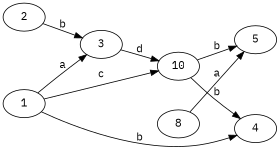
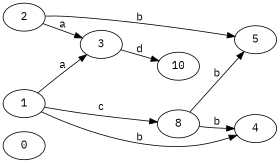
(63, 25) -> (63, 25)
(213, 54) -> (137, 23)
(217, 74) -> (217, 74)
(98, 86) -> (97, 115)
(212, 97) -> (213, 128)
none -> (24, 146)
